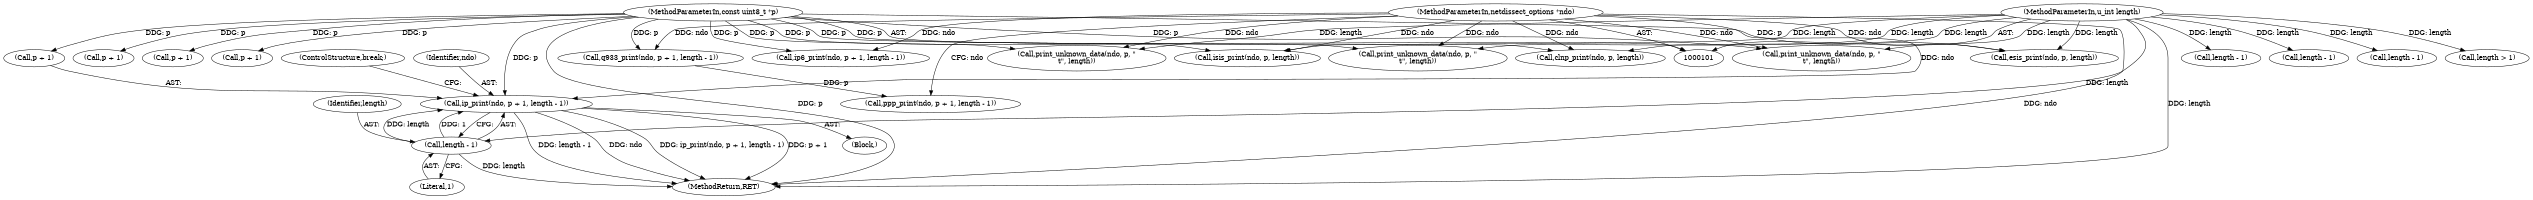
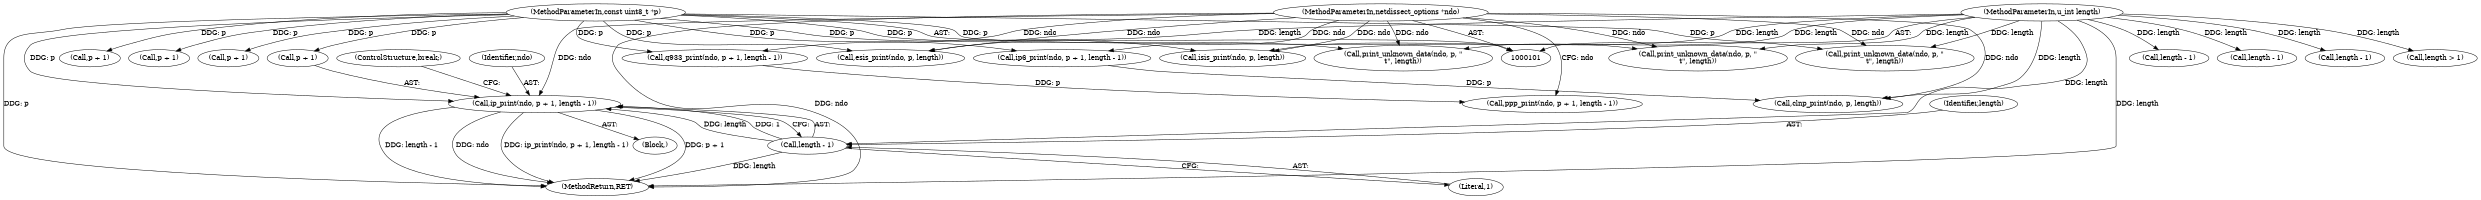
(1168, 44) -> (1432, 85)
